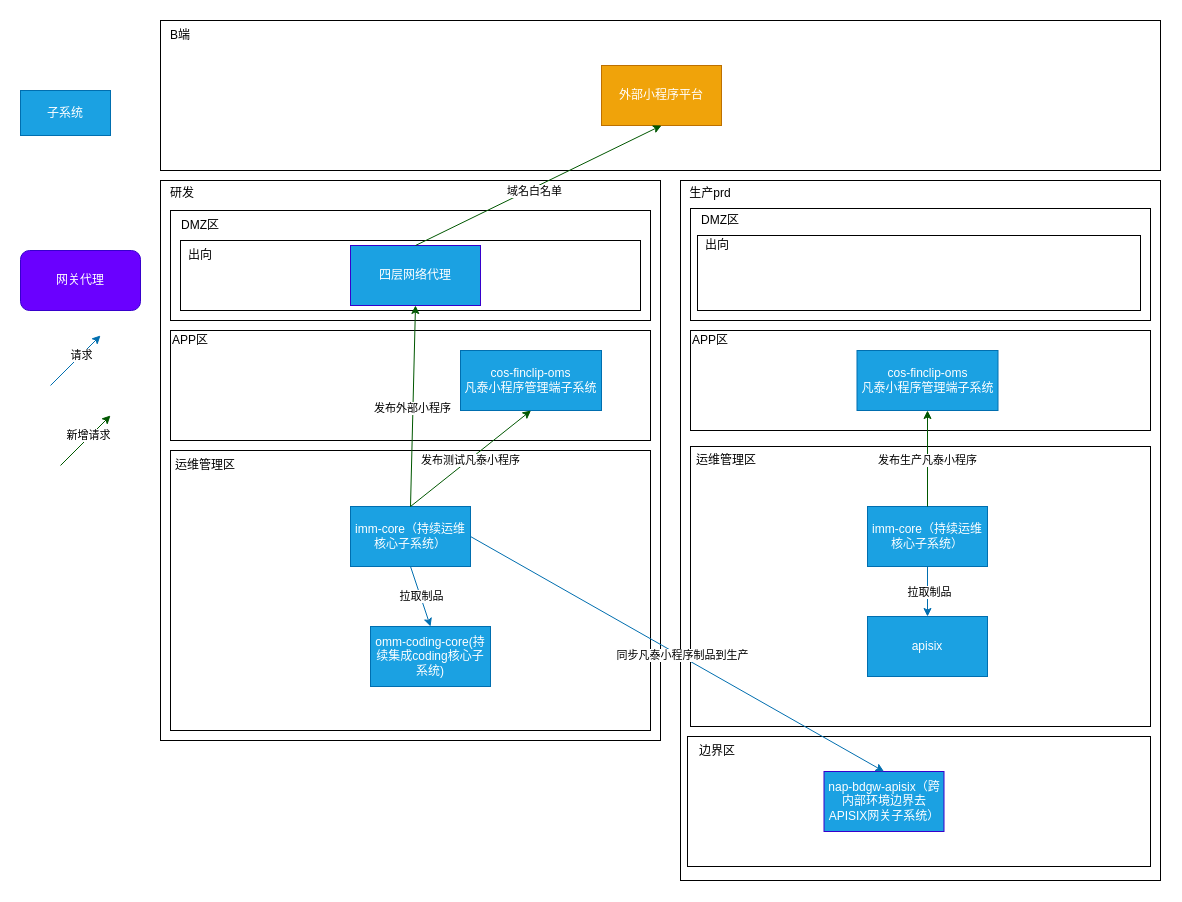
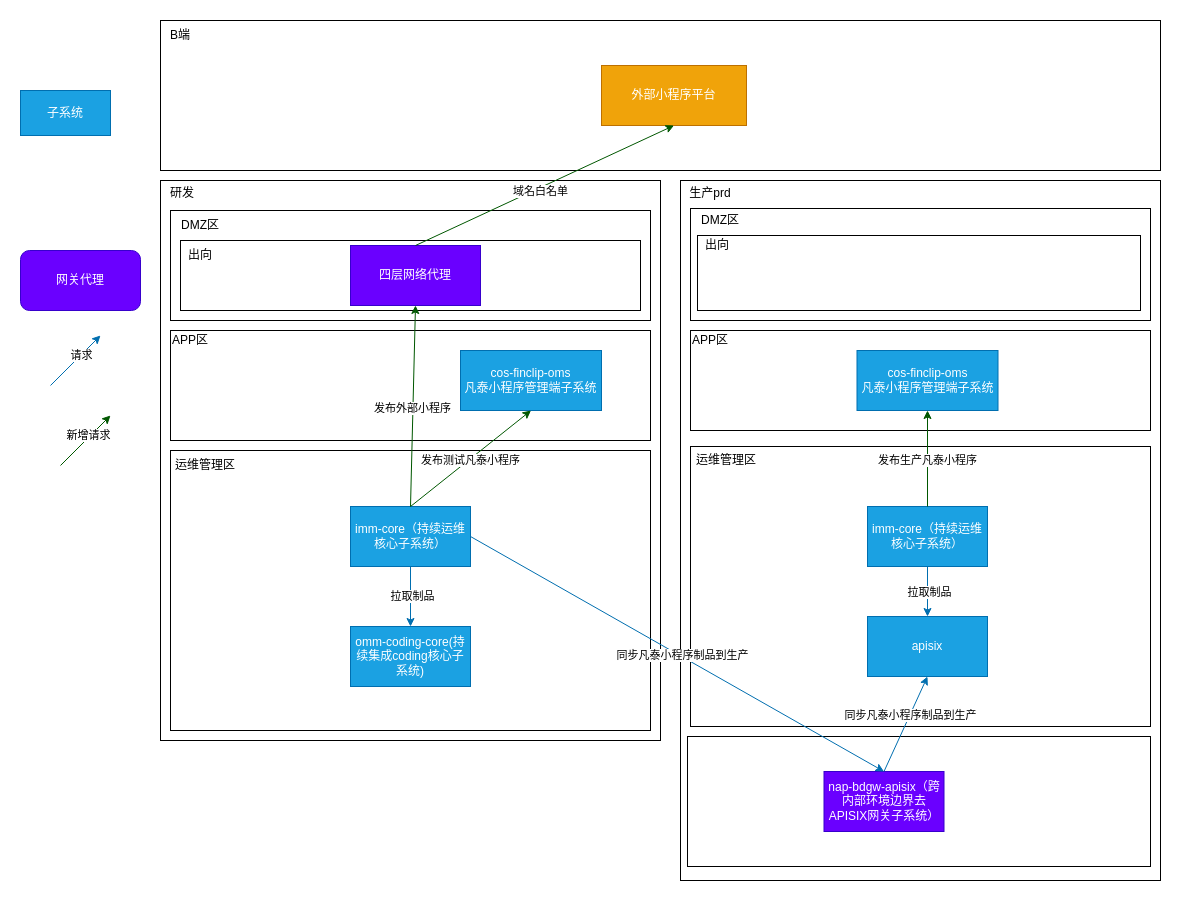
(662, 96) -> (674, 96)
(416, 276) -> (416, 276)
(431, 657) -> (411, 657)
none -> (904, 727)
(718, 752) -> none
(884, 802) -> (884, 802)
